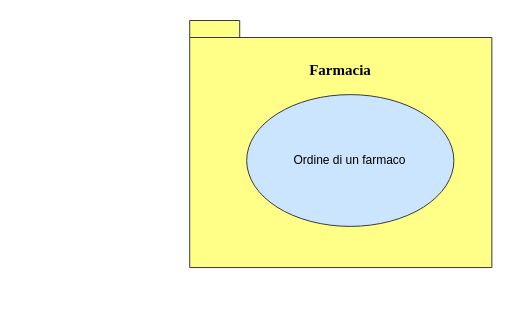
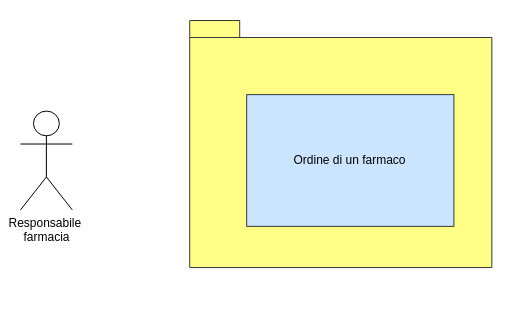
(341, 70) -> none
none -> (46, 161)
(350, 161) -> (350, 161)
